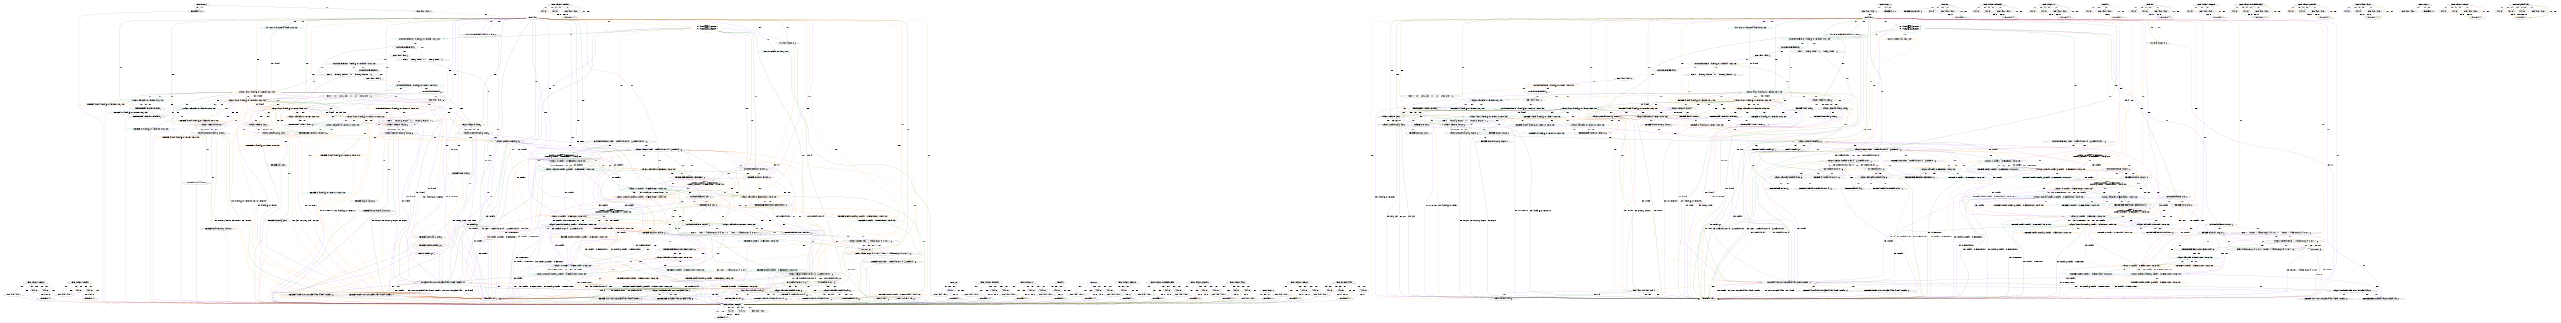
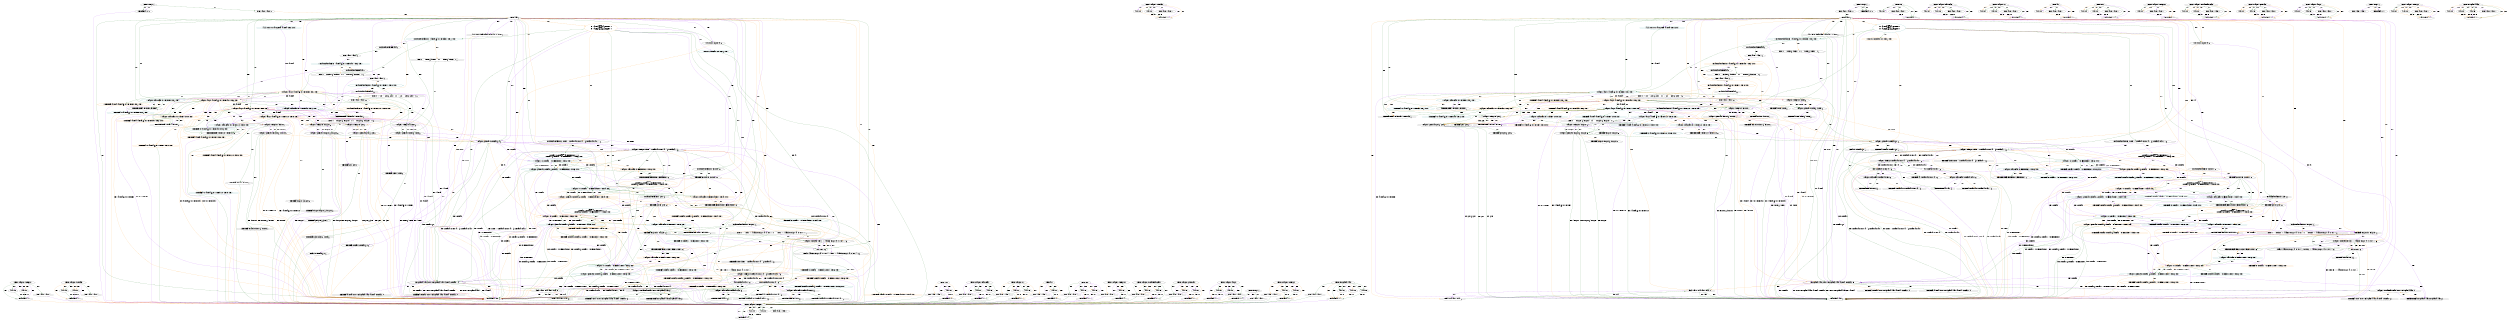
(1930, 8) -> (2350, 253)
(882, 299) -> none
